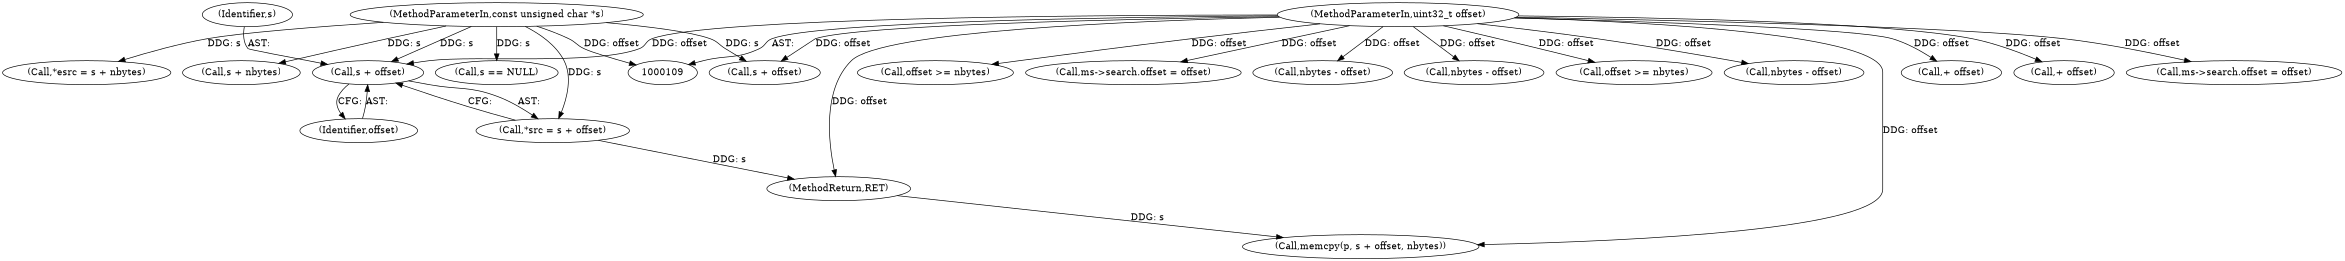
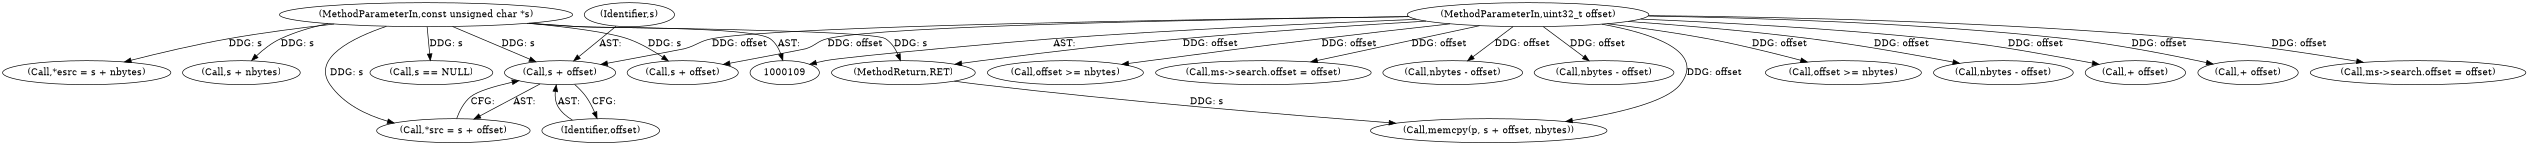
(612, 44) -> (791, 44)
(693, 159) -> (717, 29)
